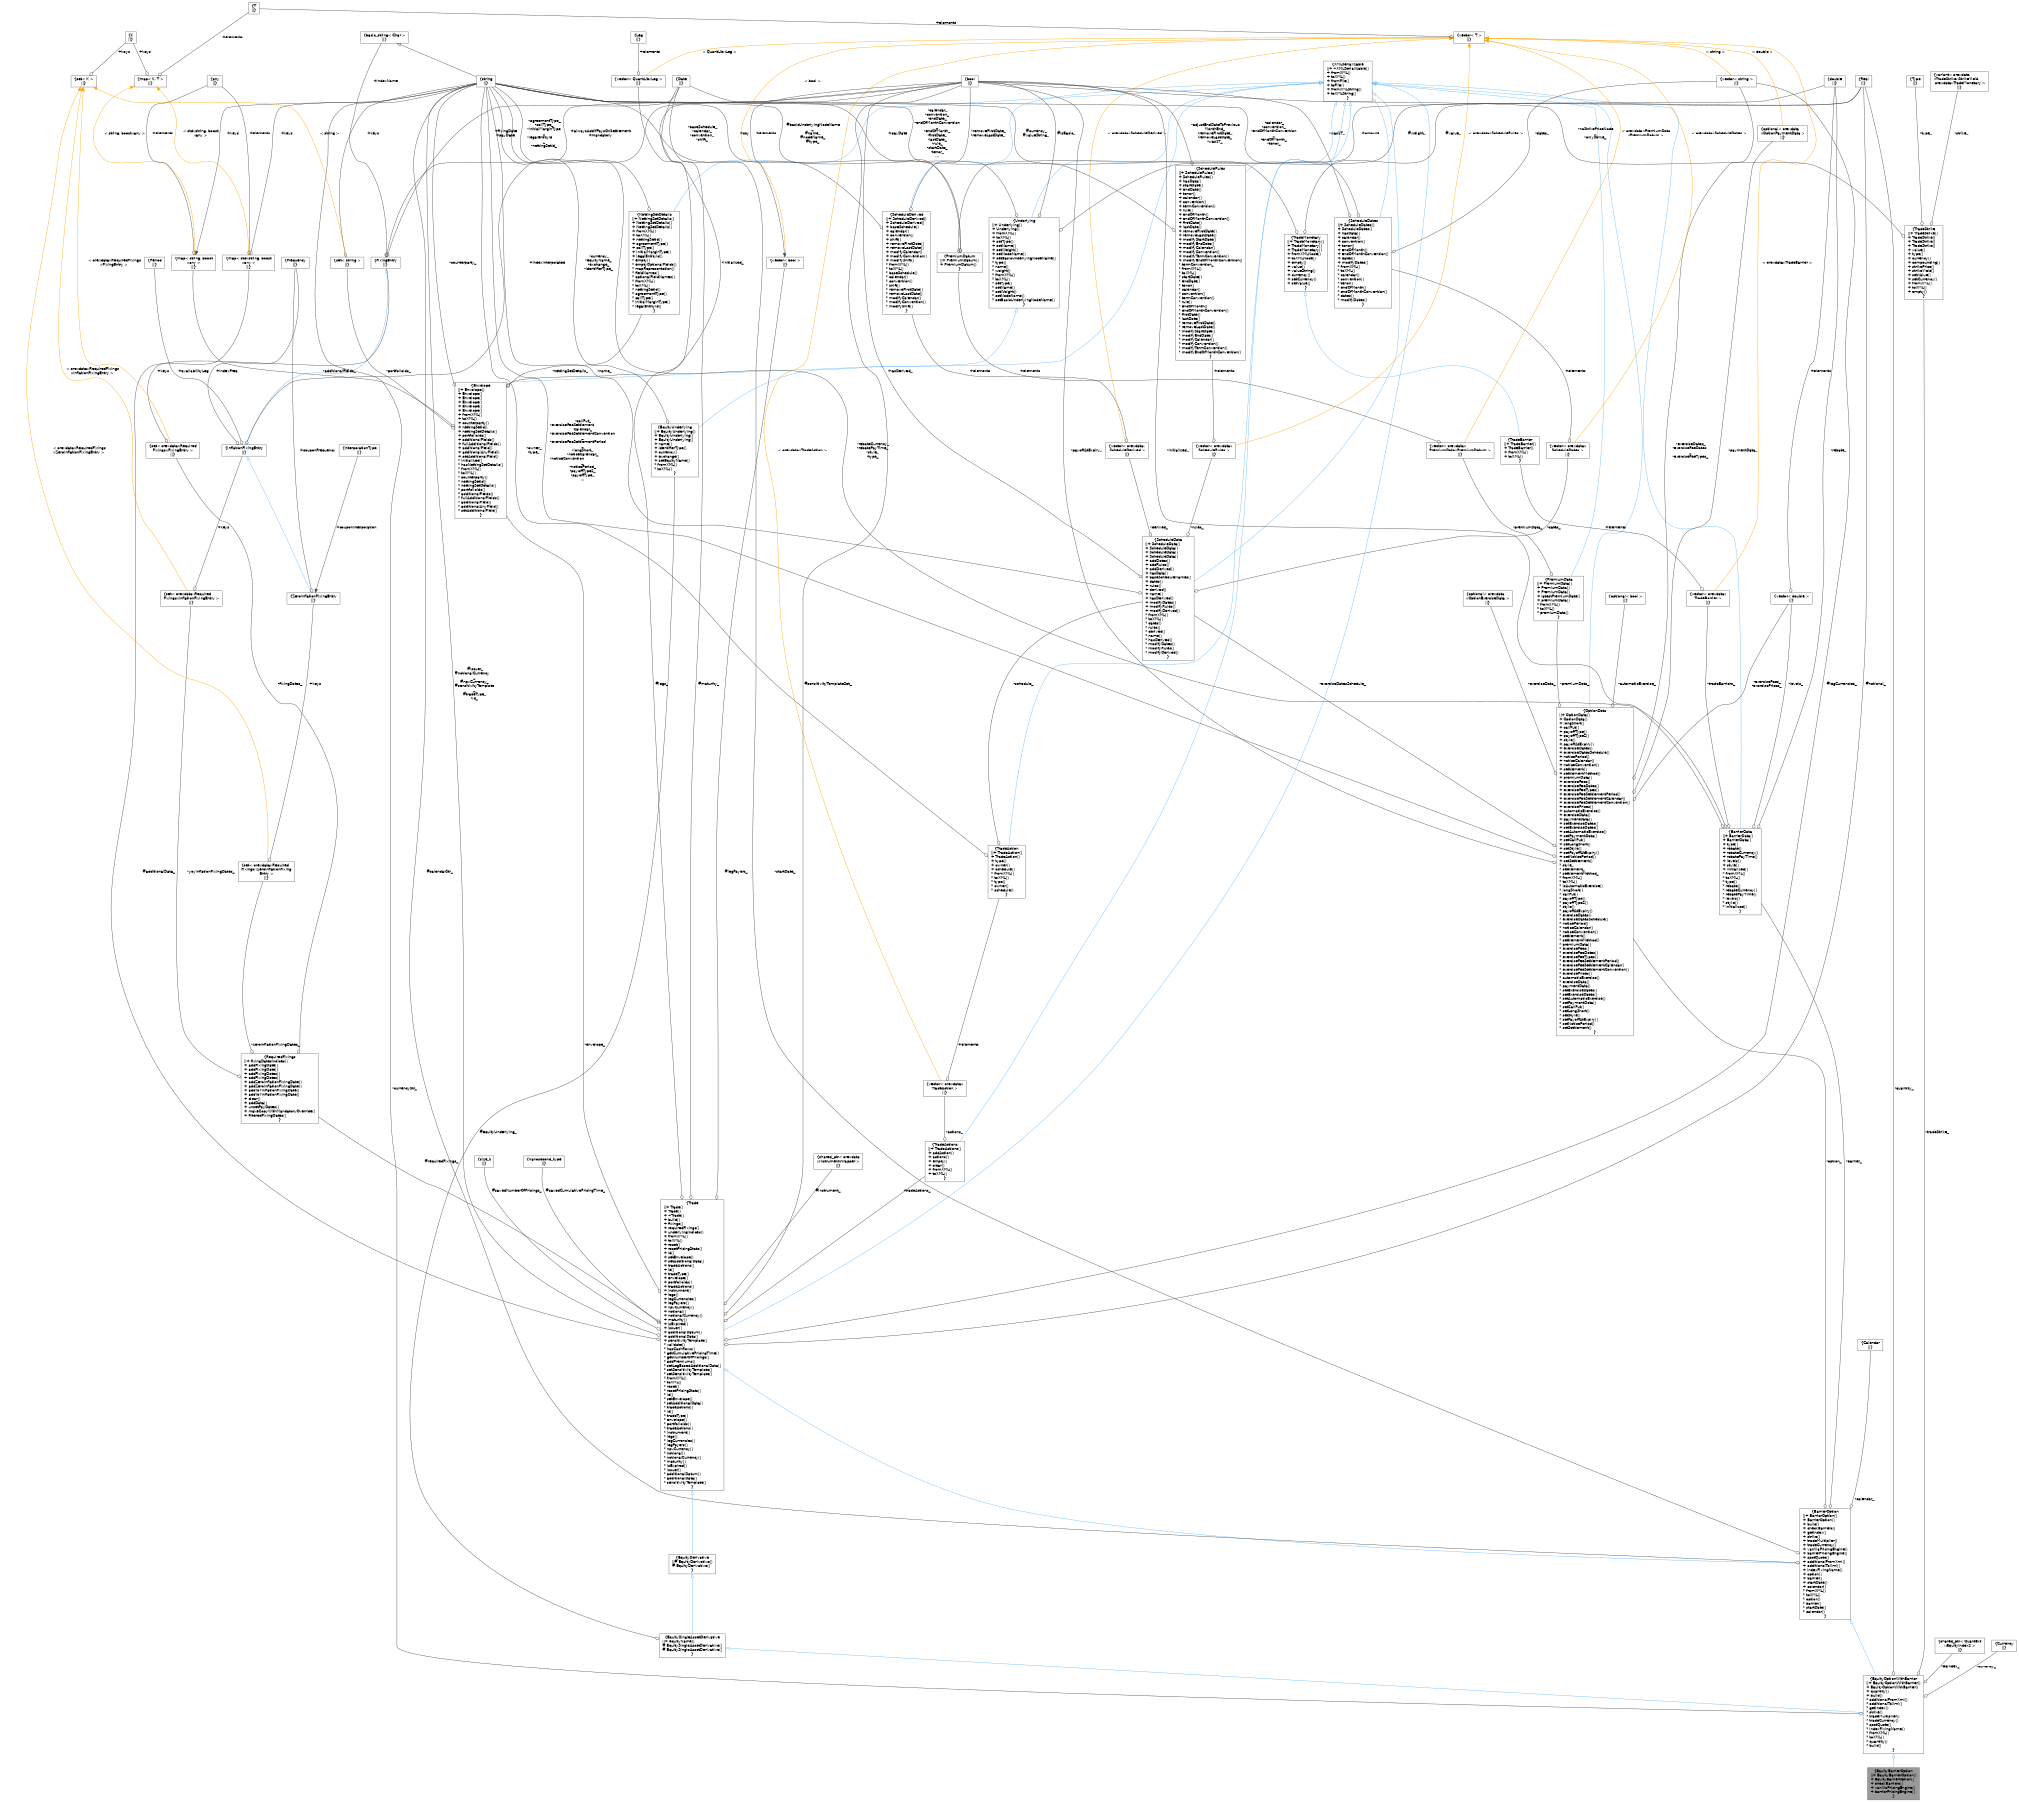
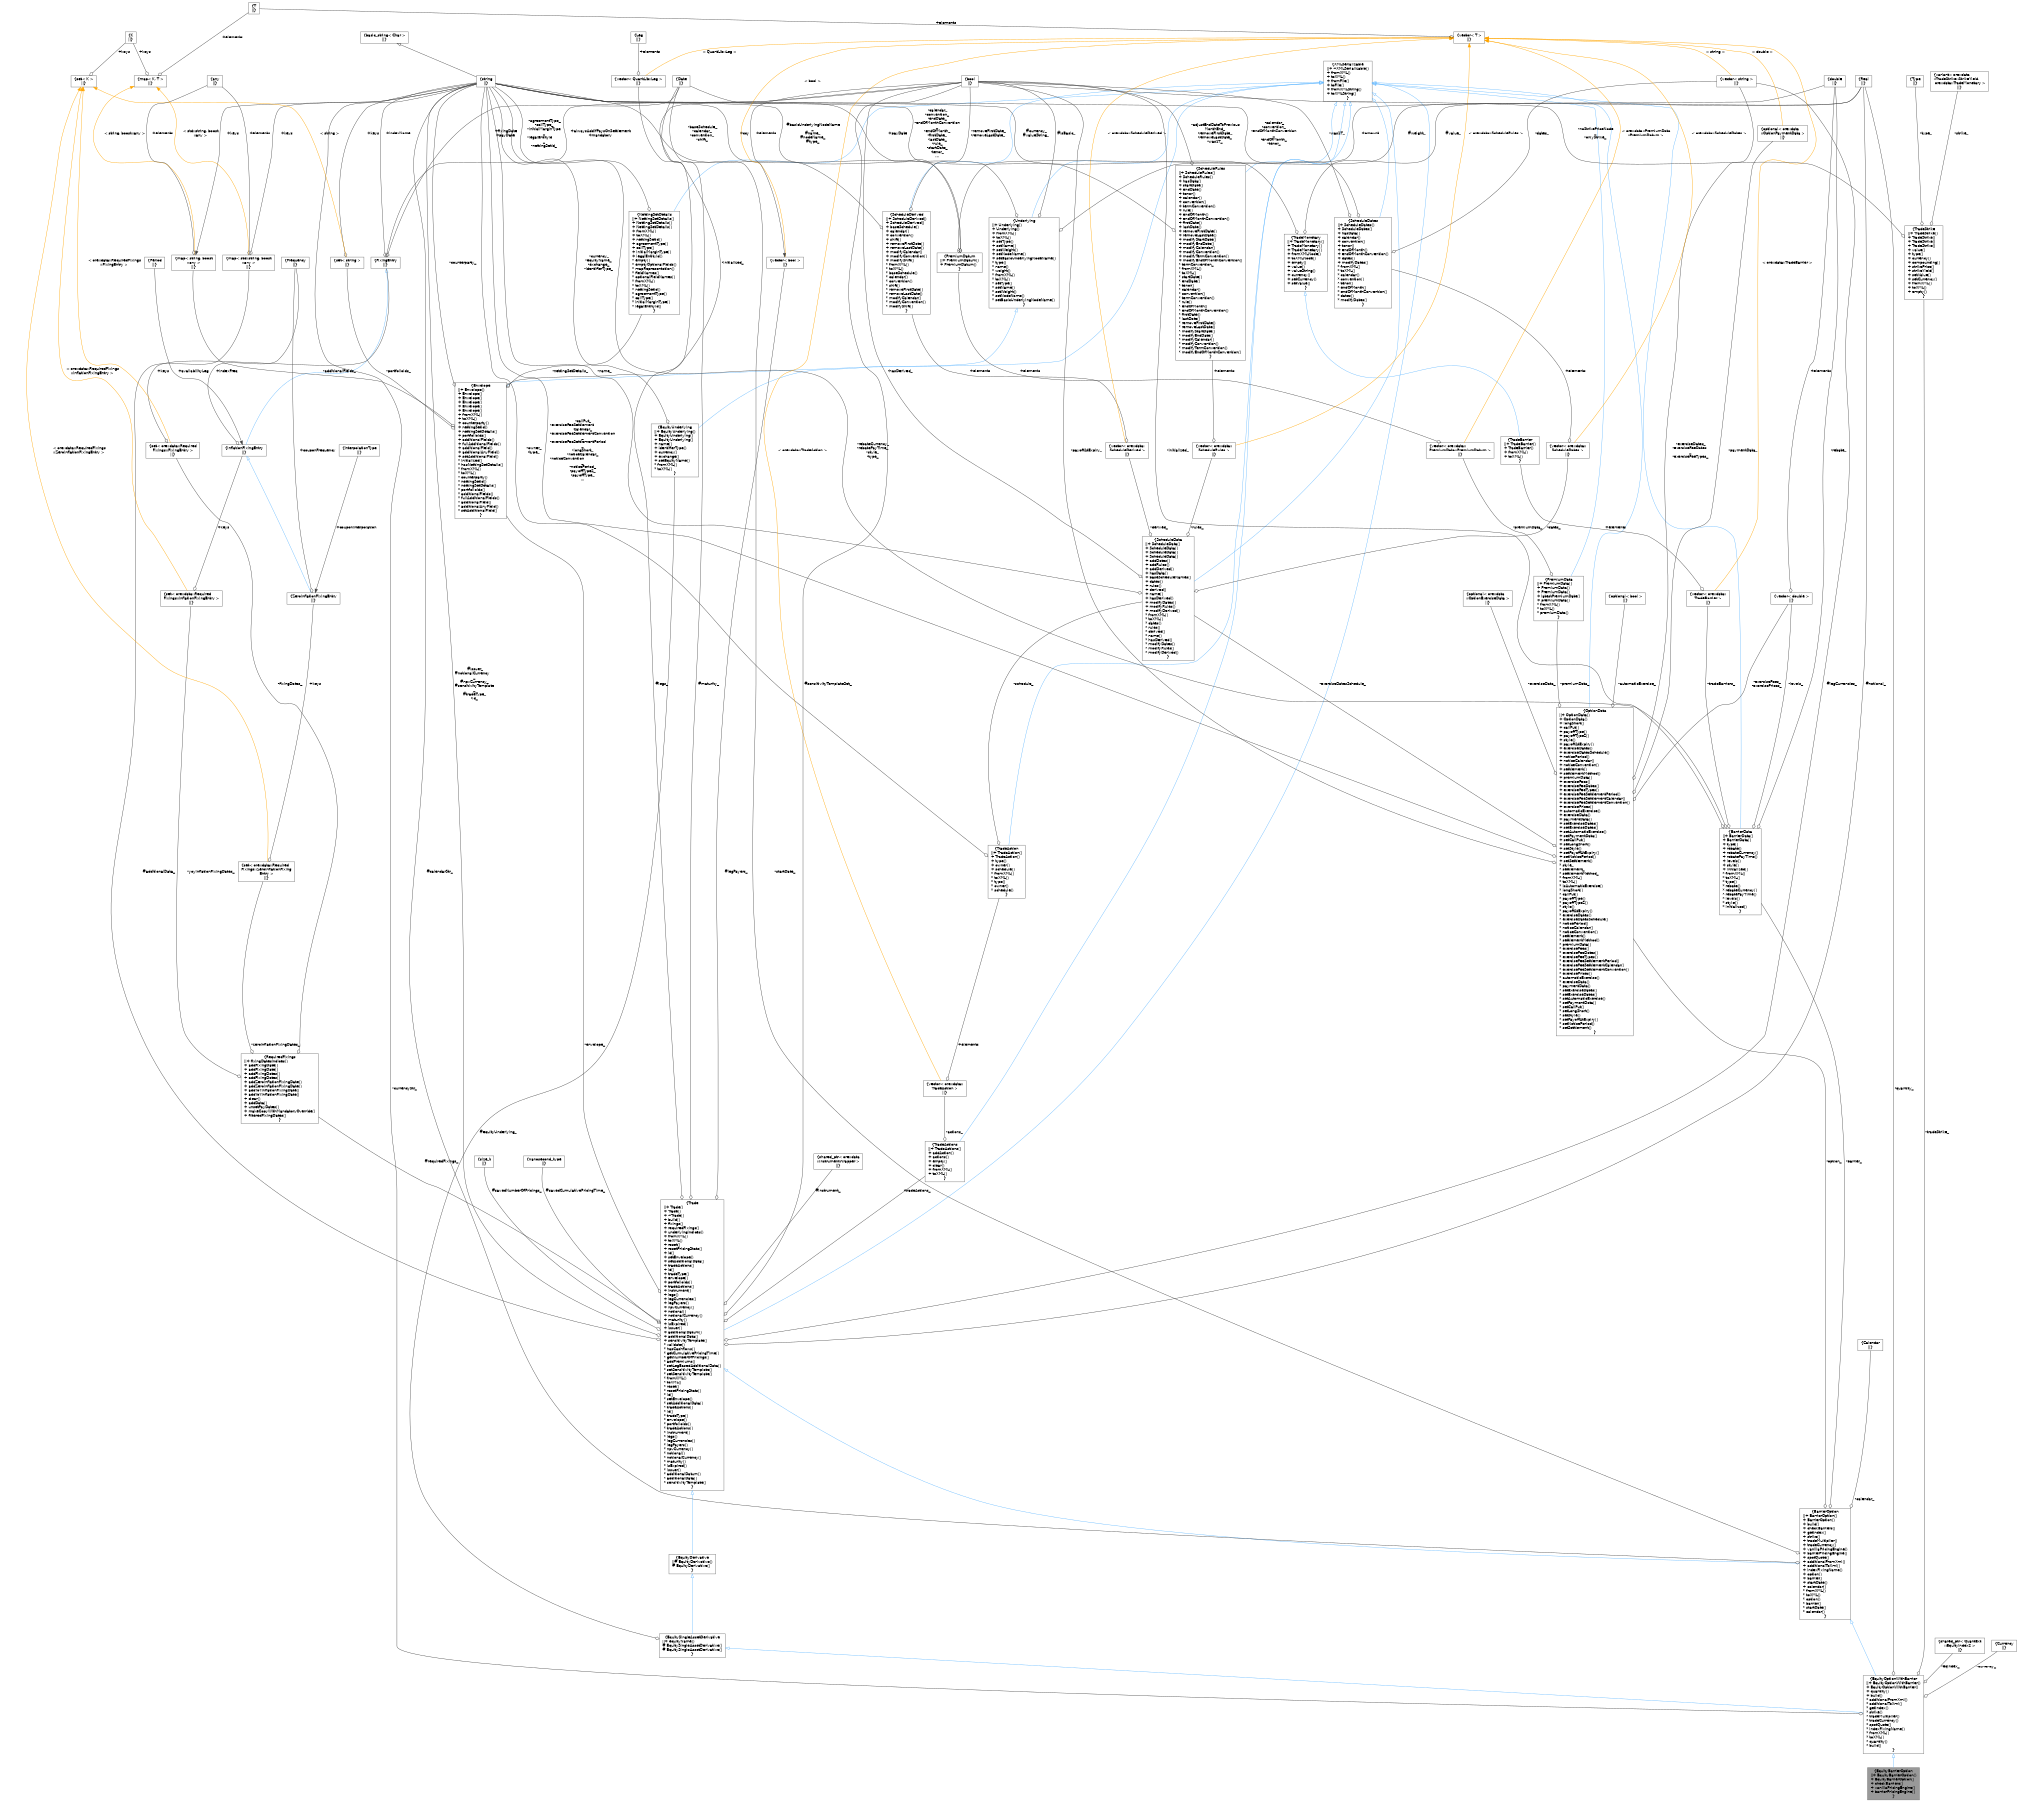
(352, 151) -> (381, 132)
(526, 168) -> none
(172, 371) -> (172, 371)
